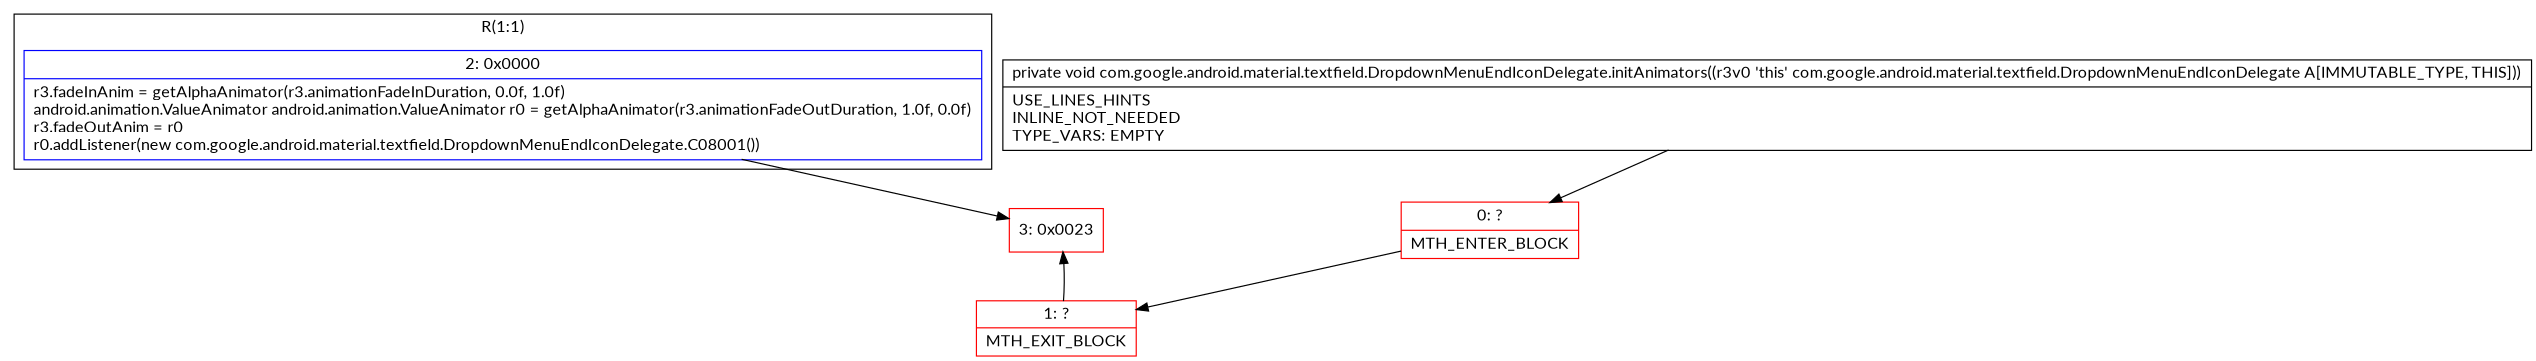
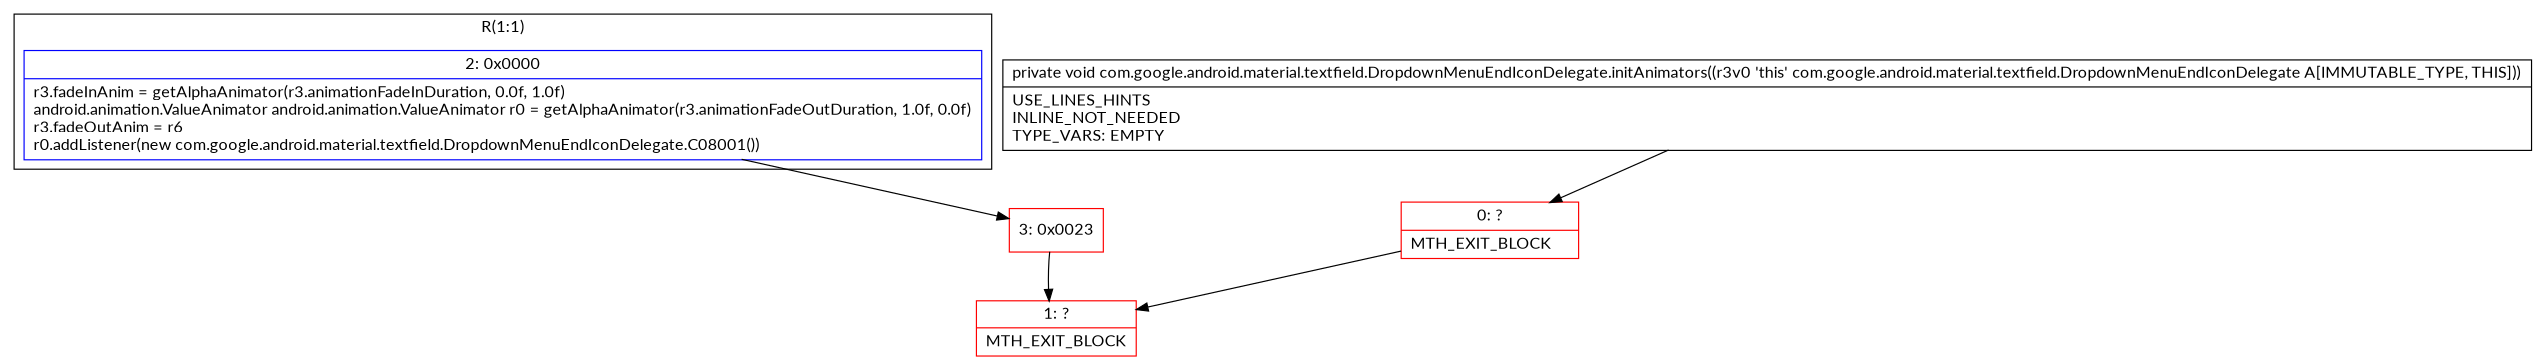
(109, 127) -> (109, 127)
(1490, 244) -> (1481, 244)
(1064, 282) -> (1049, 271)
